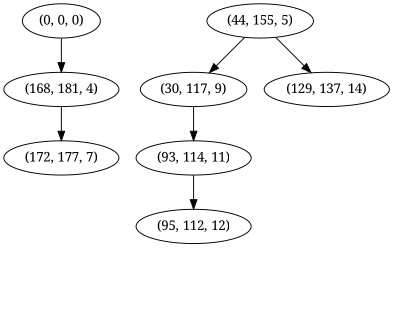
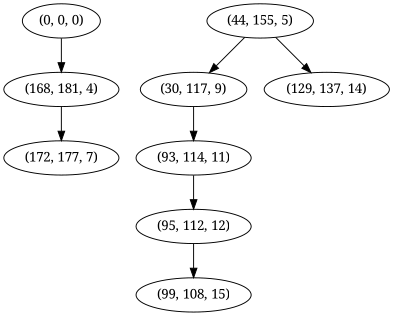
none -> (194, 295)
